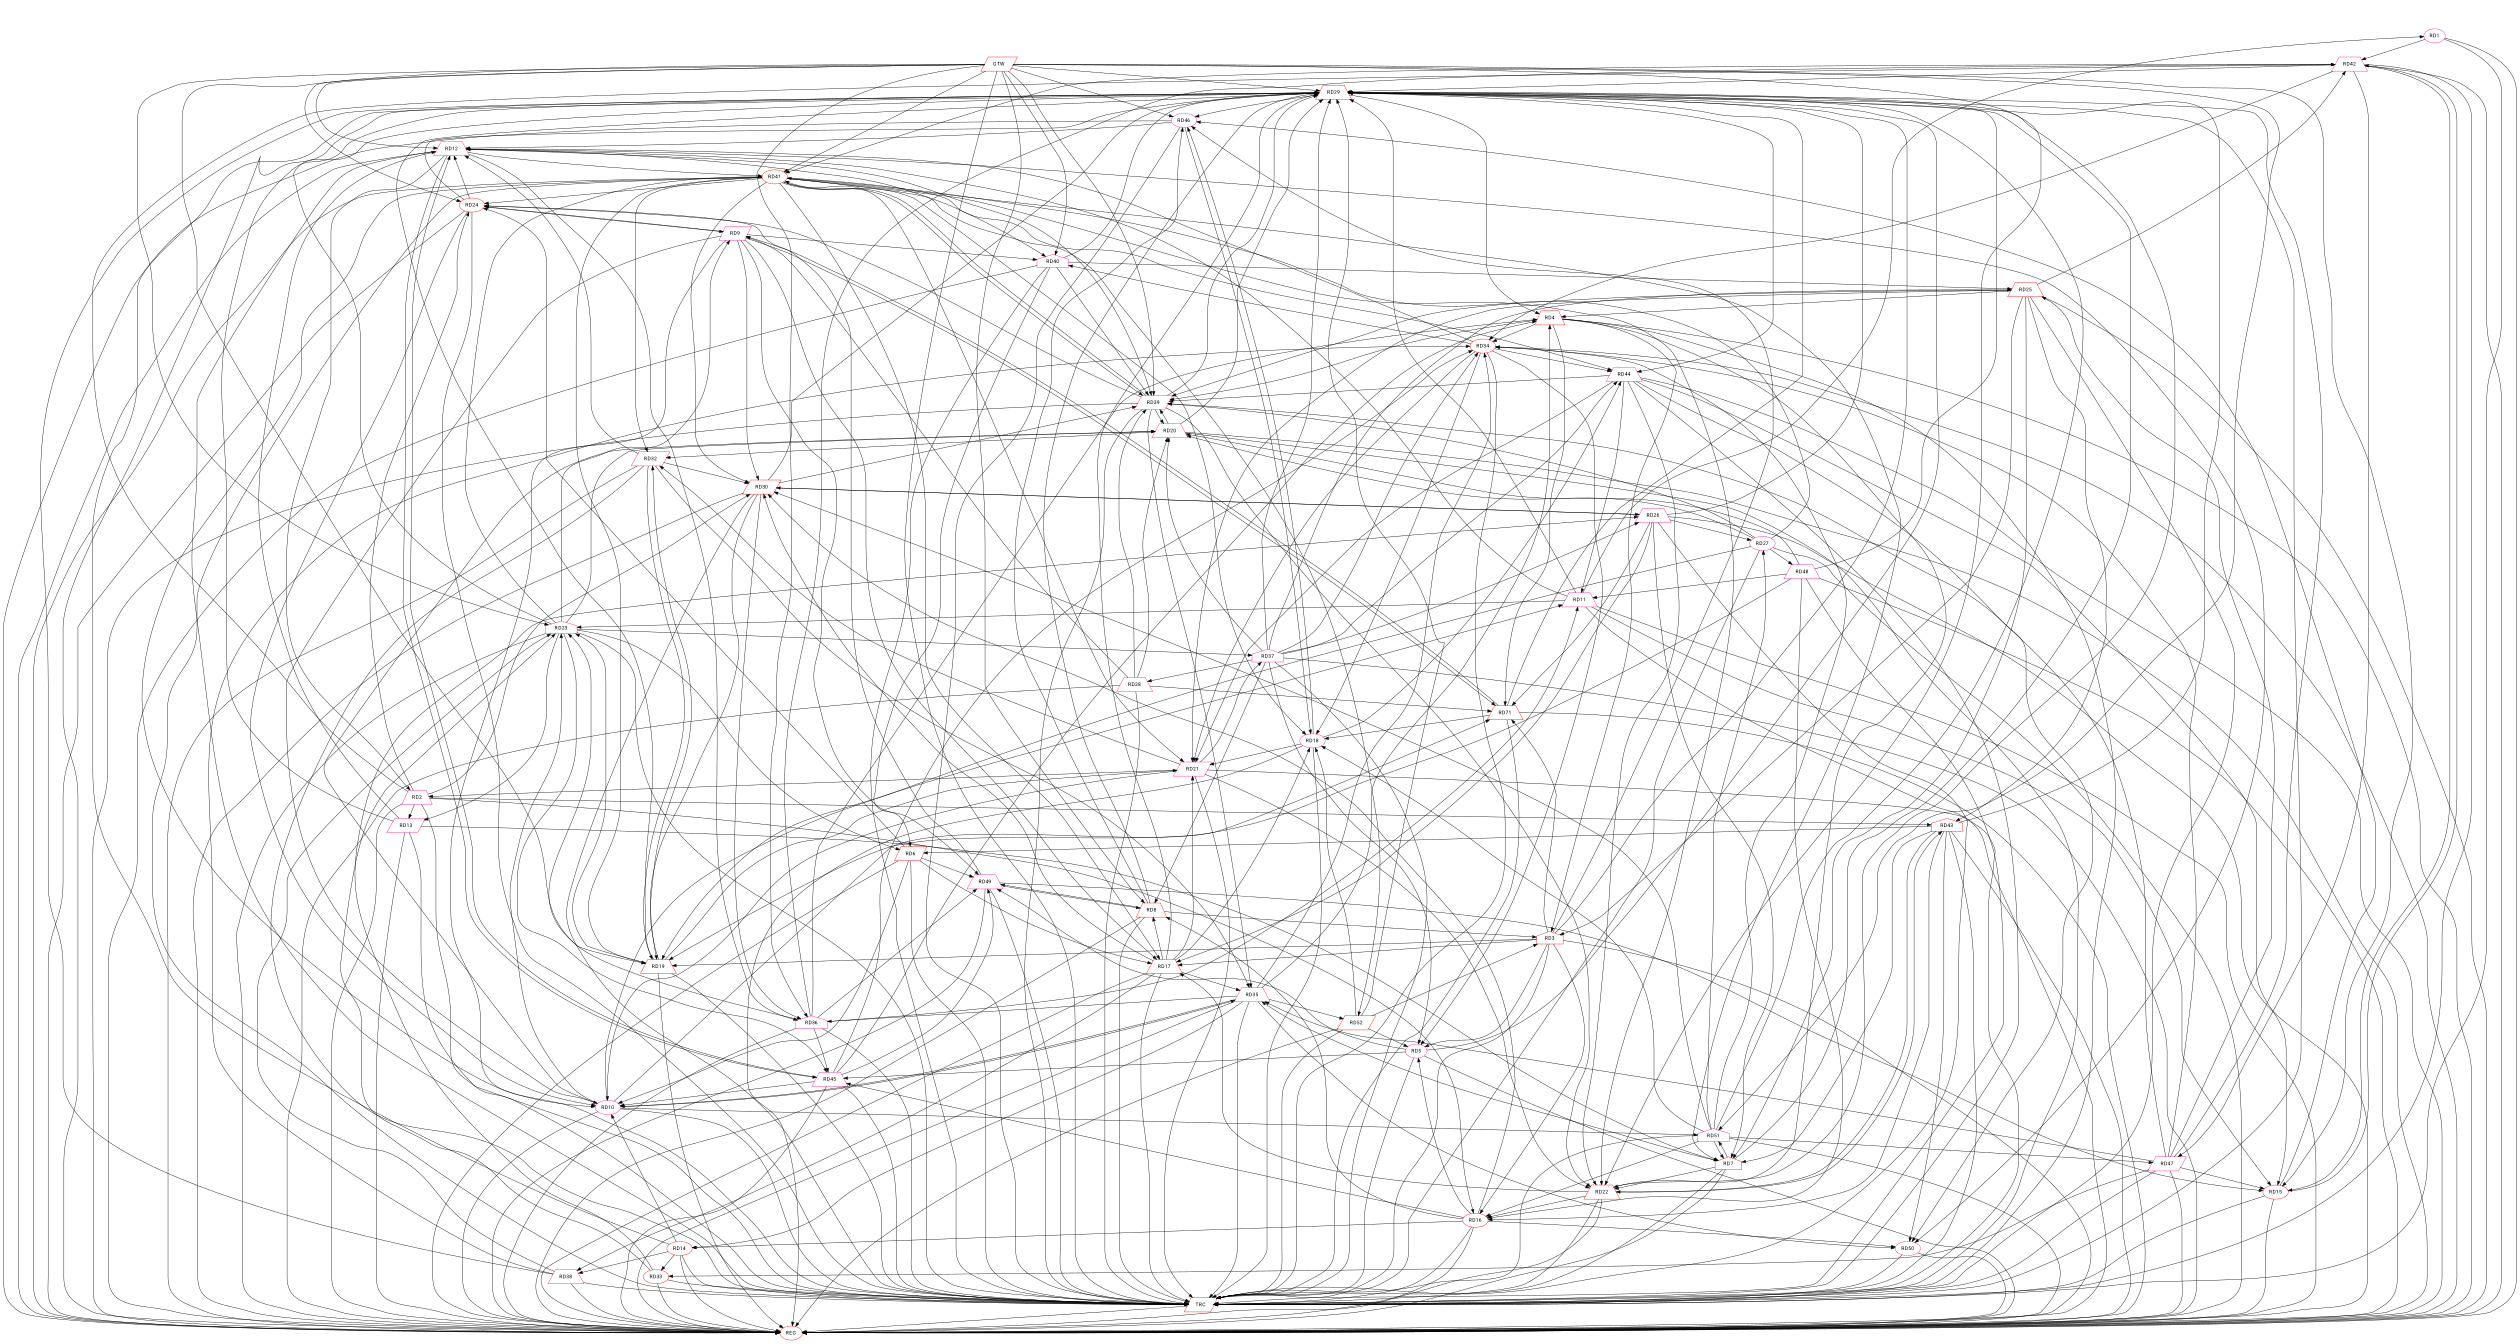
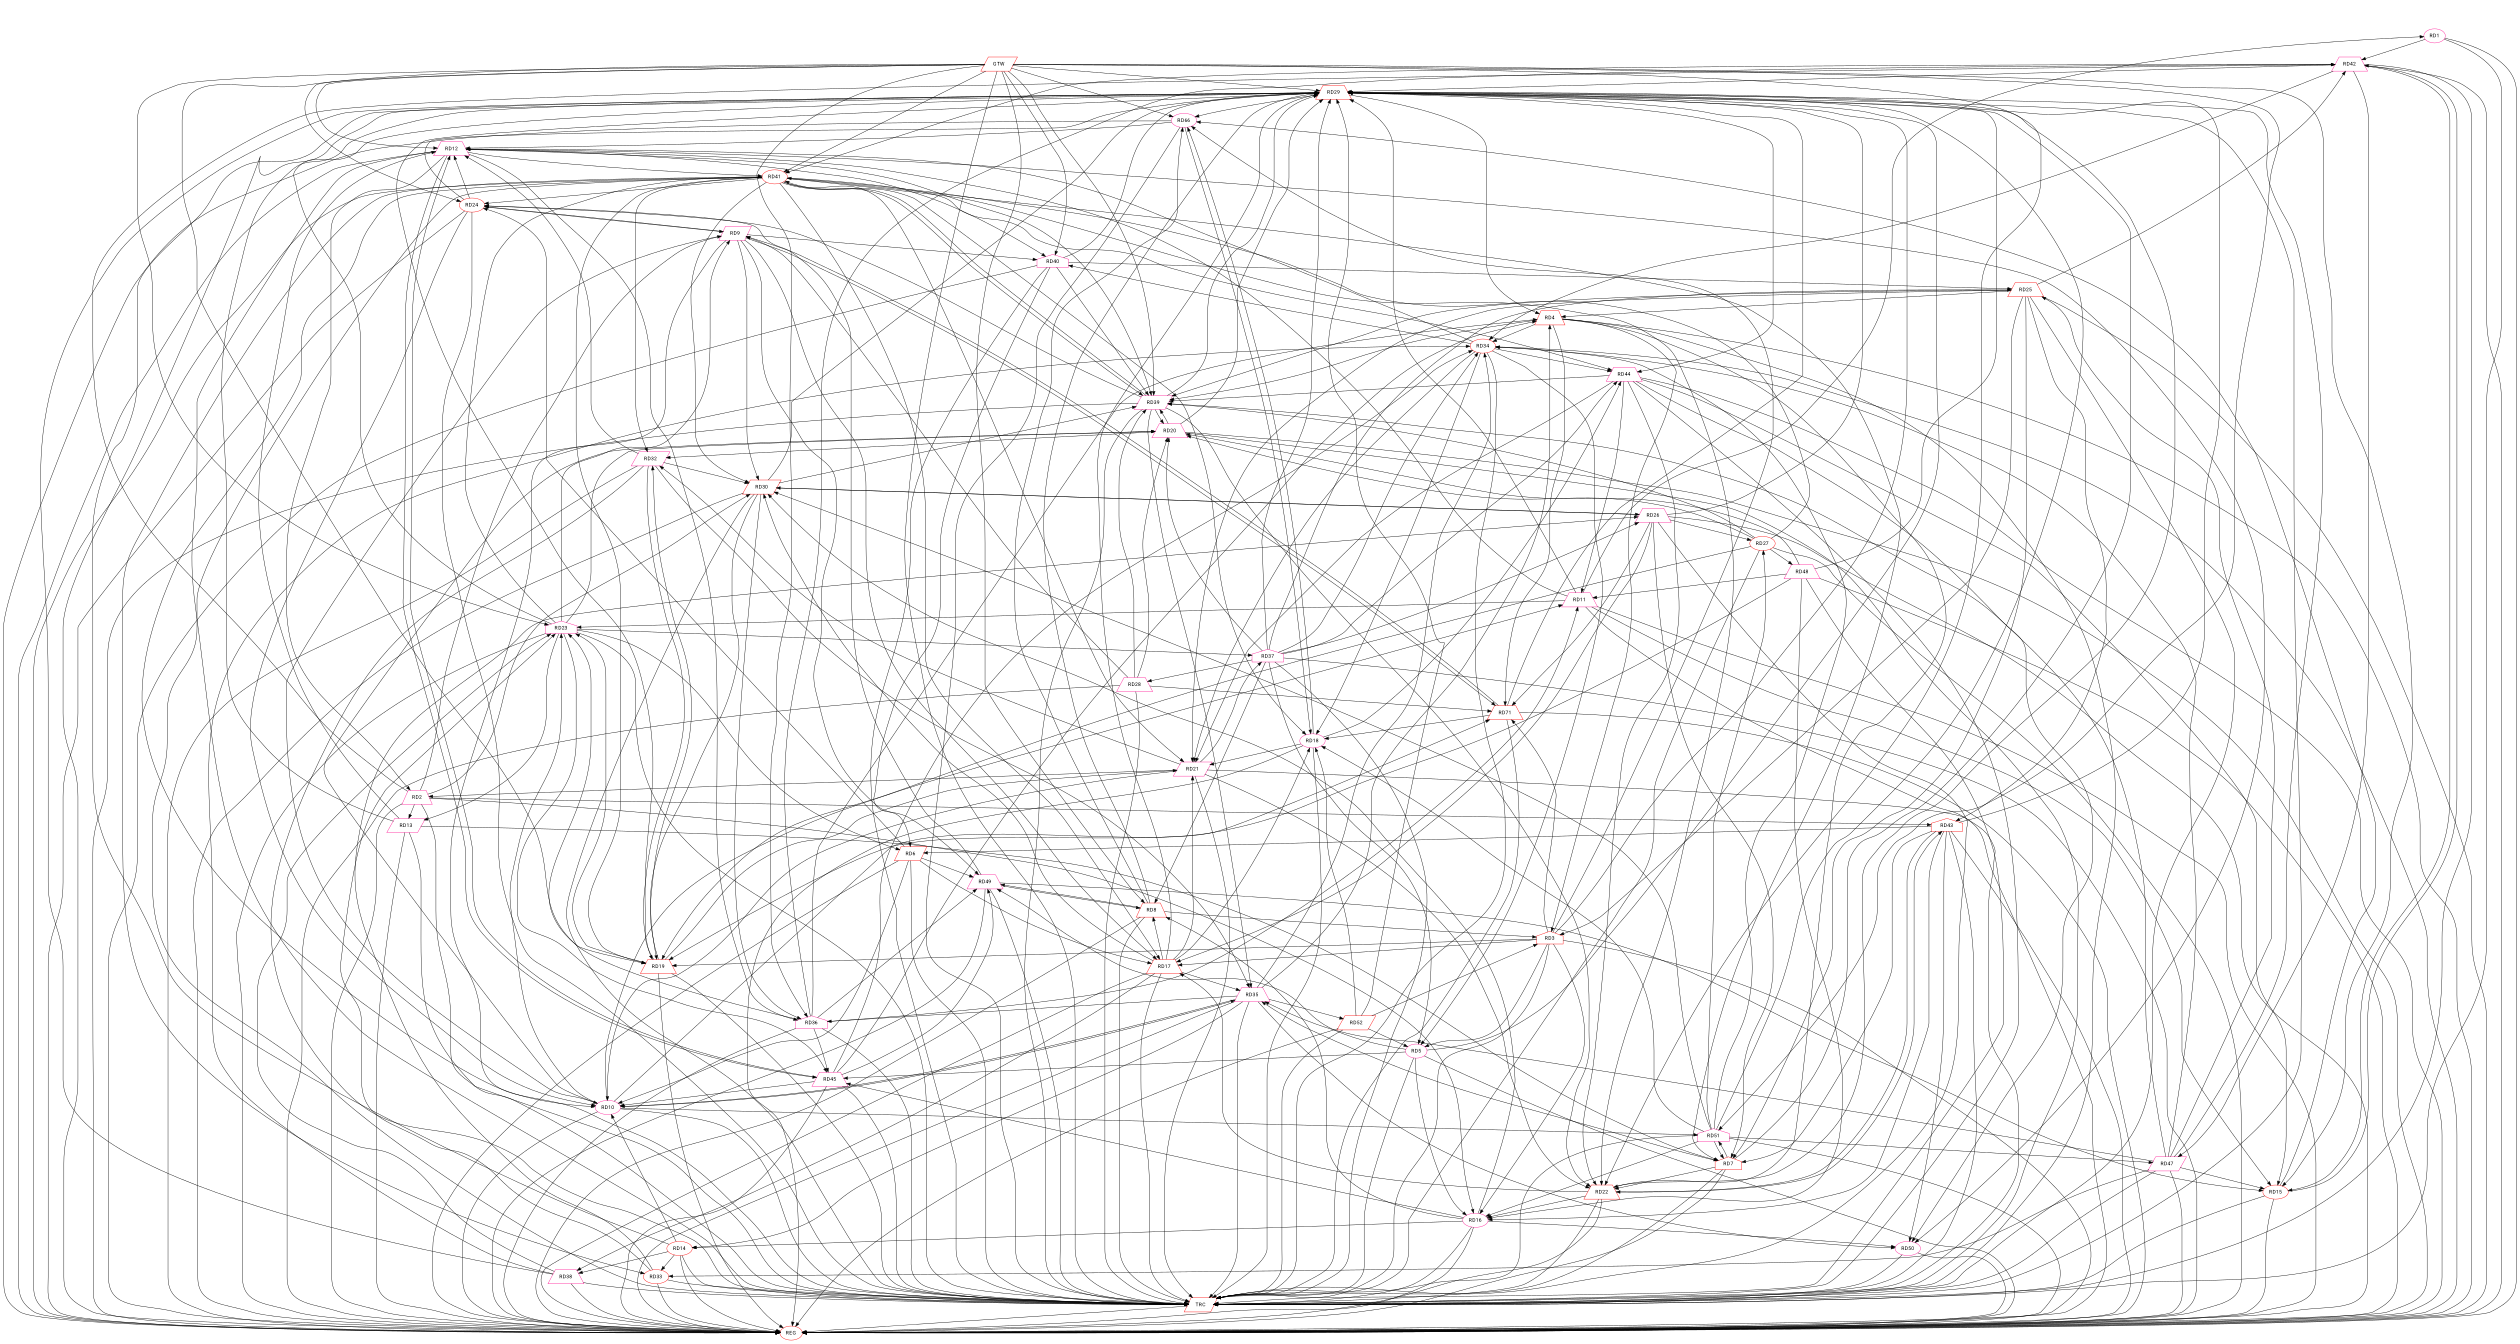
(1184, 120) -> (1184, 120)
(1213, 420) -> (123, 654)
(377, 529) -> (505, 493)
(1762, 543) -> (1762, 543)
(1435, 1142) -> (1428, 1139)
(1475, 1220) -> (1475, 1220)
